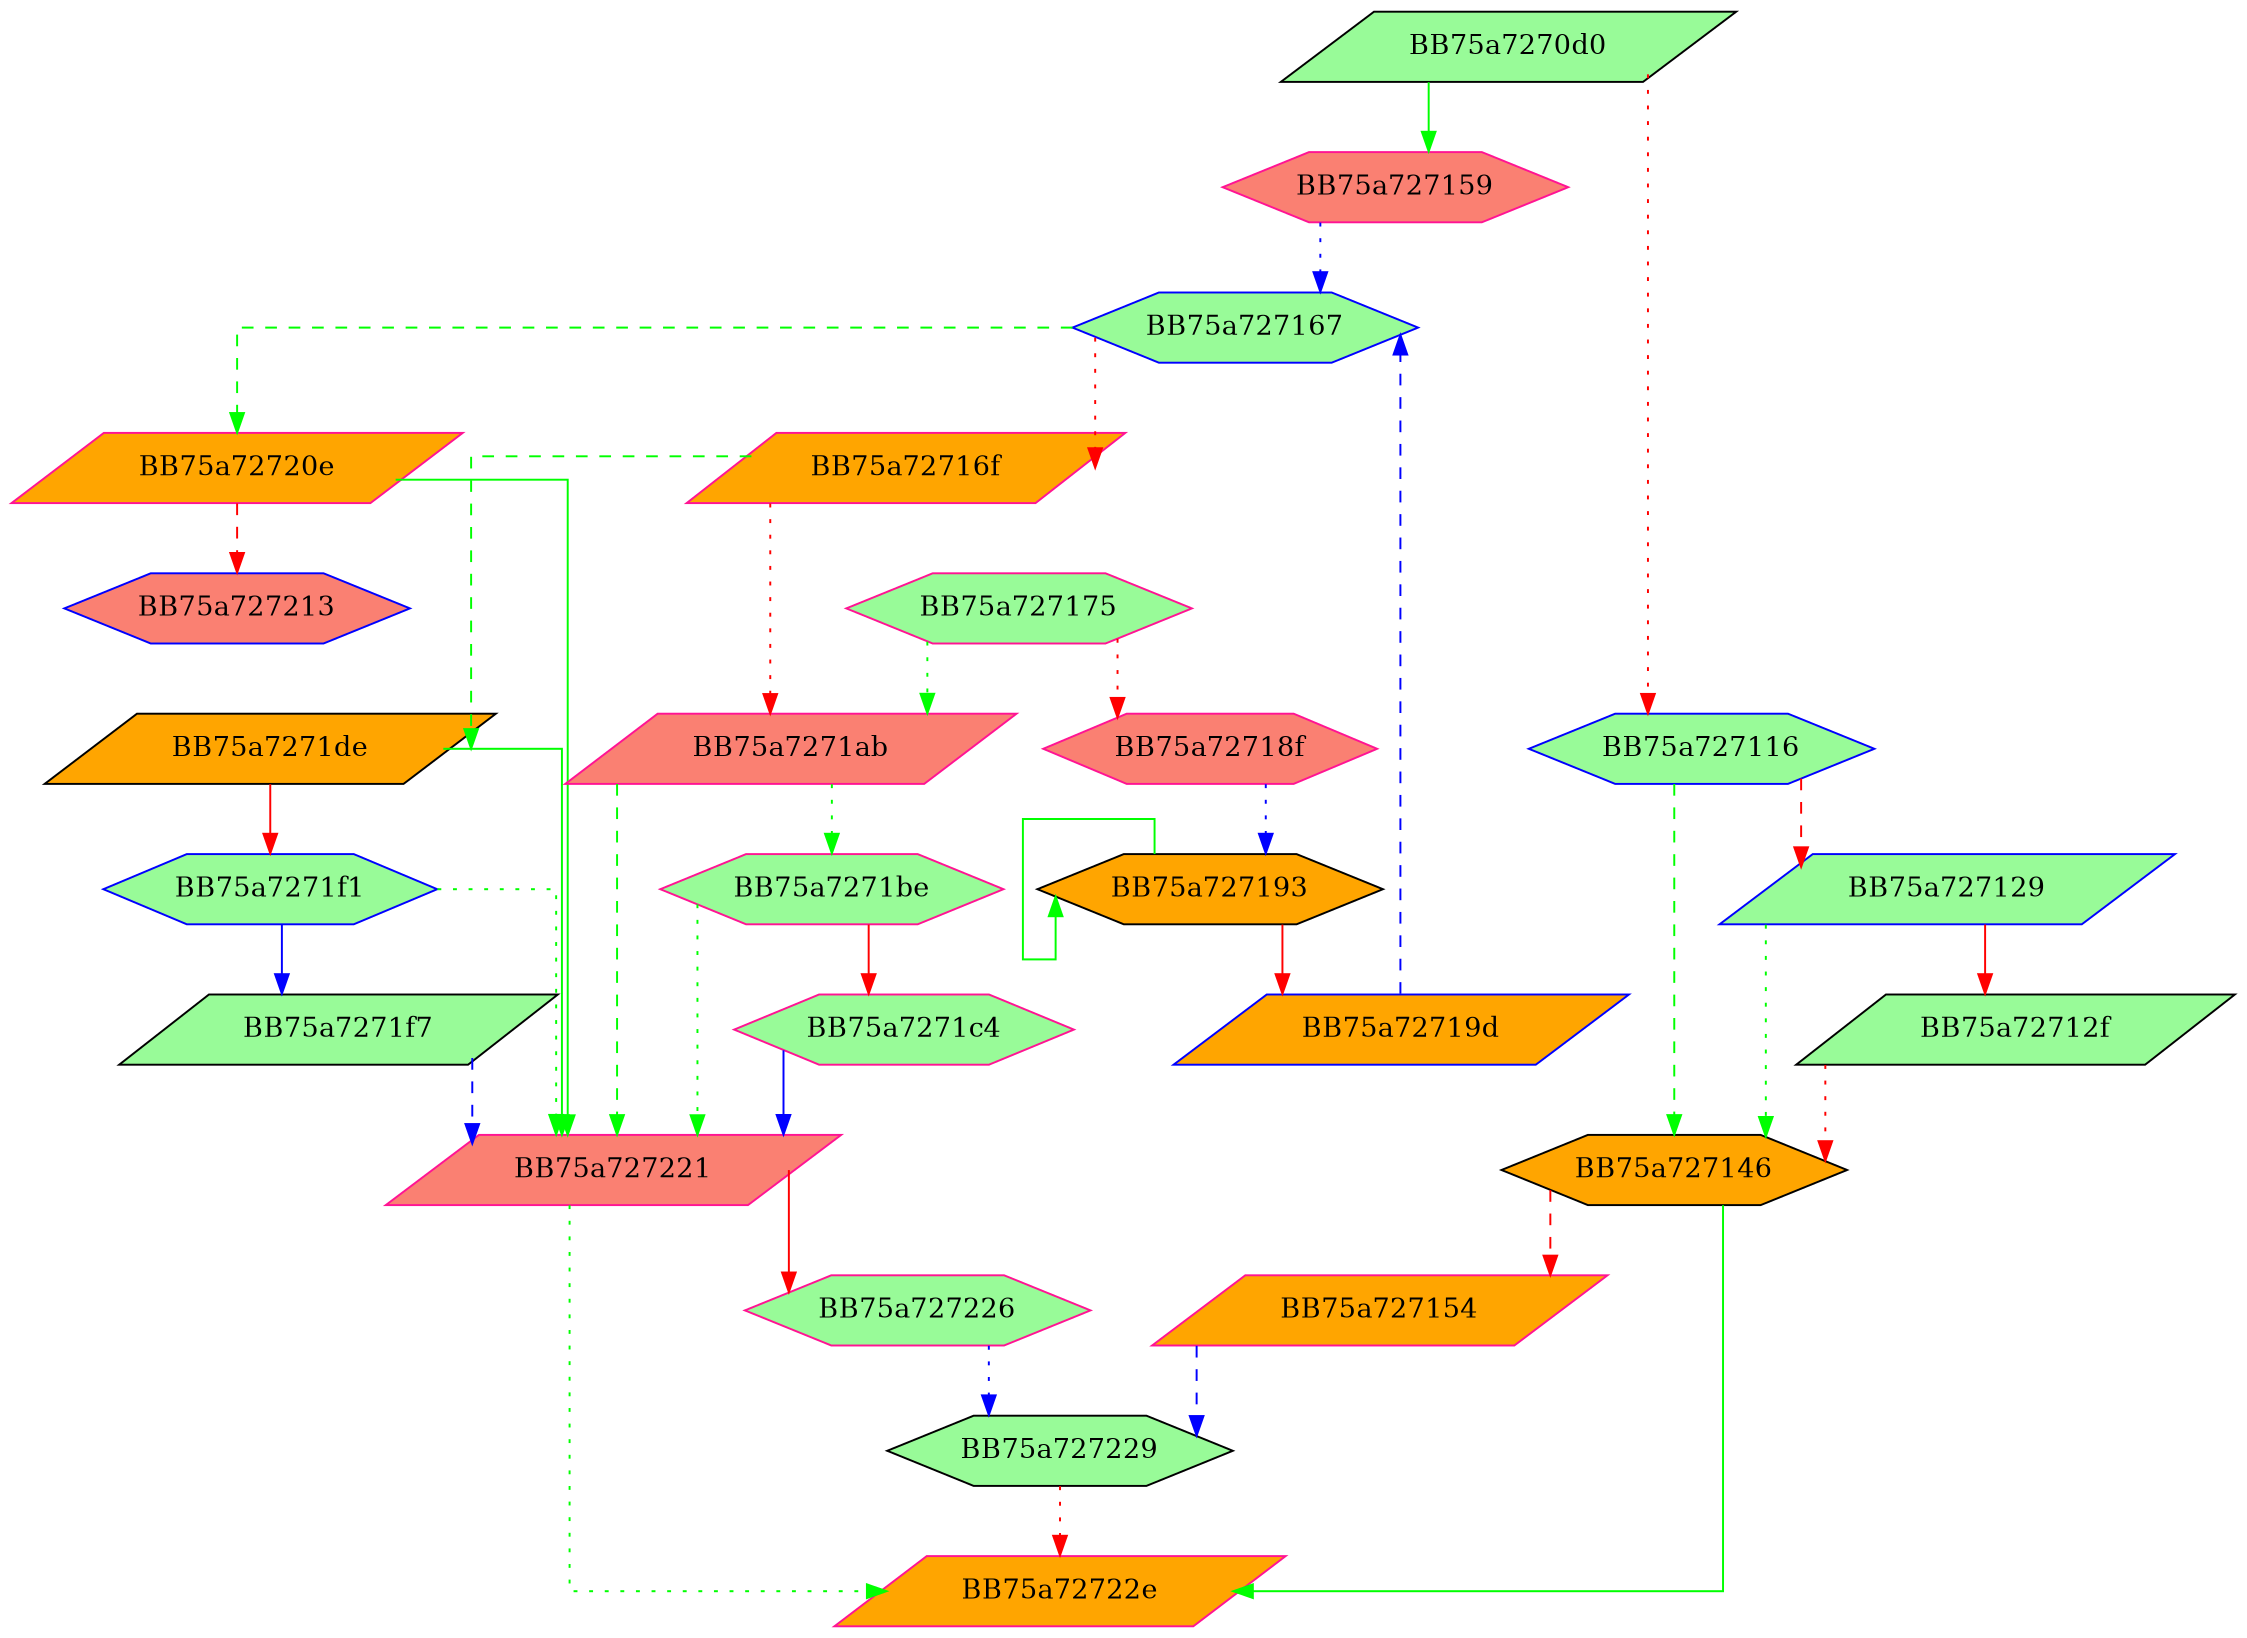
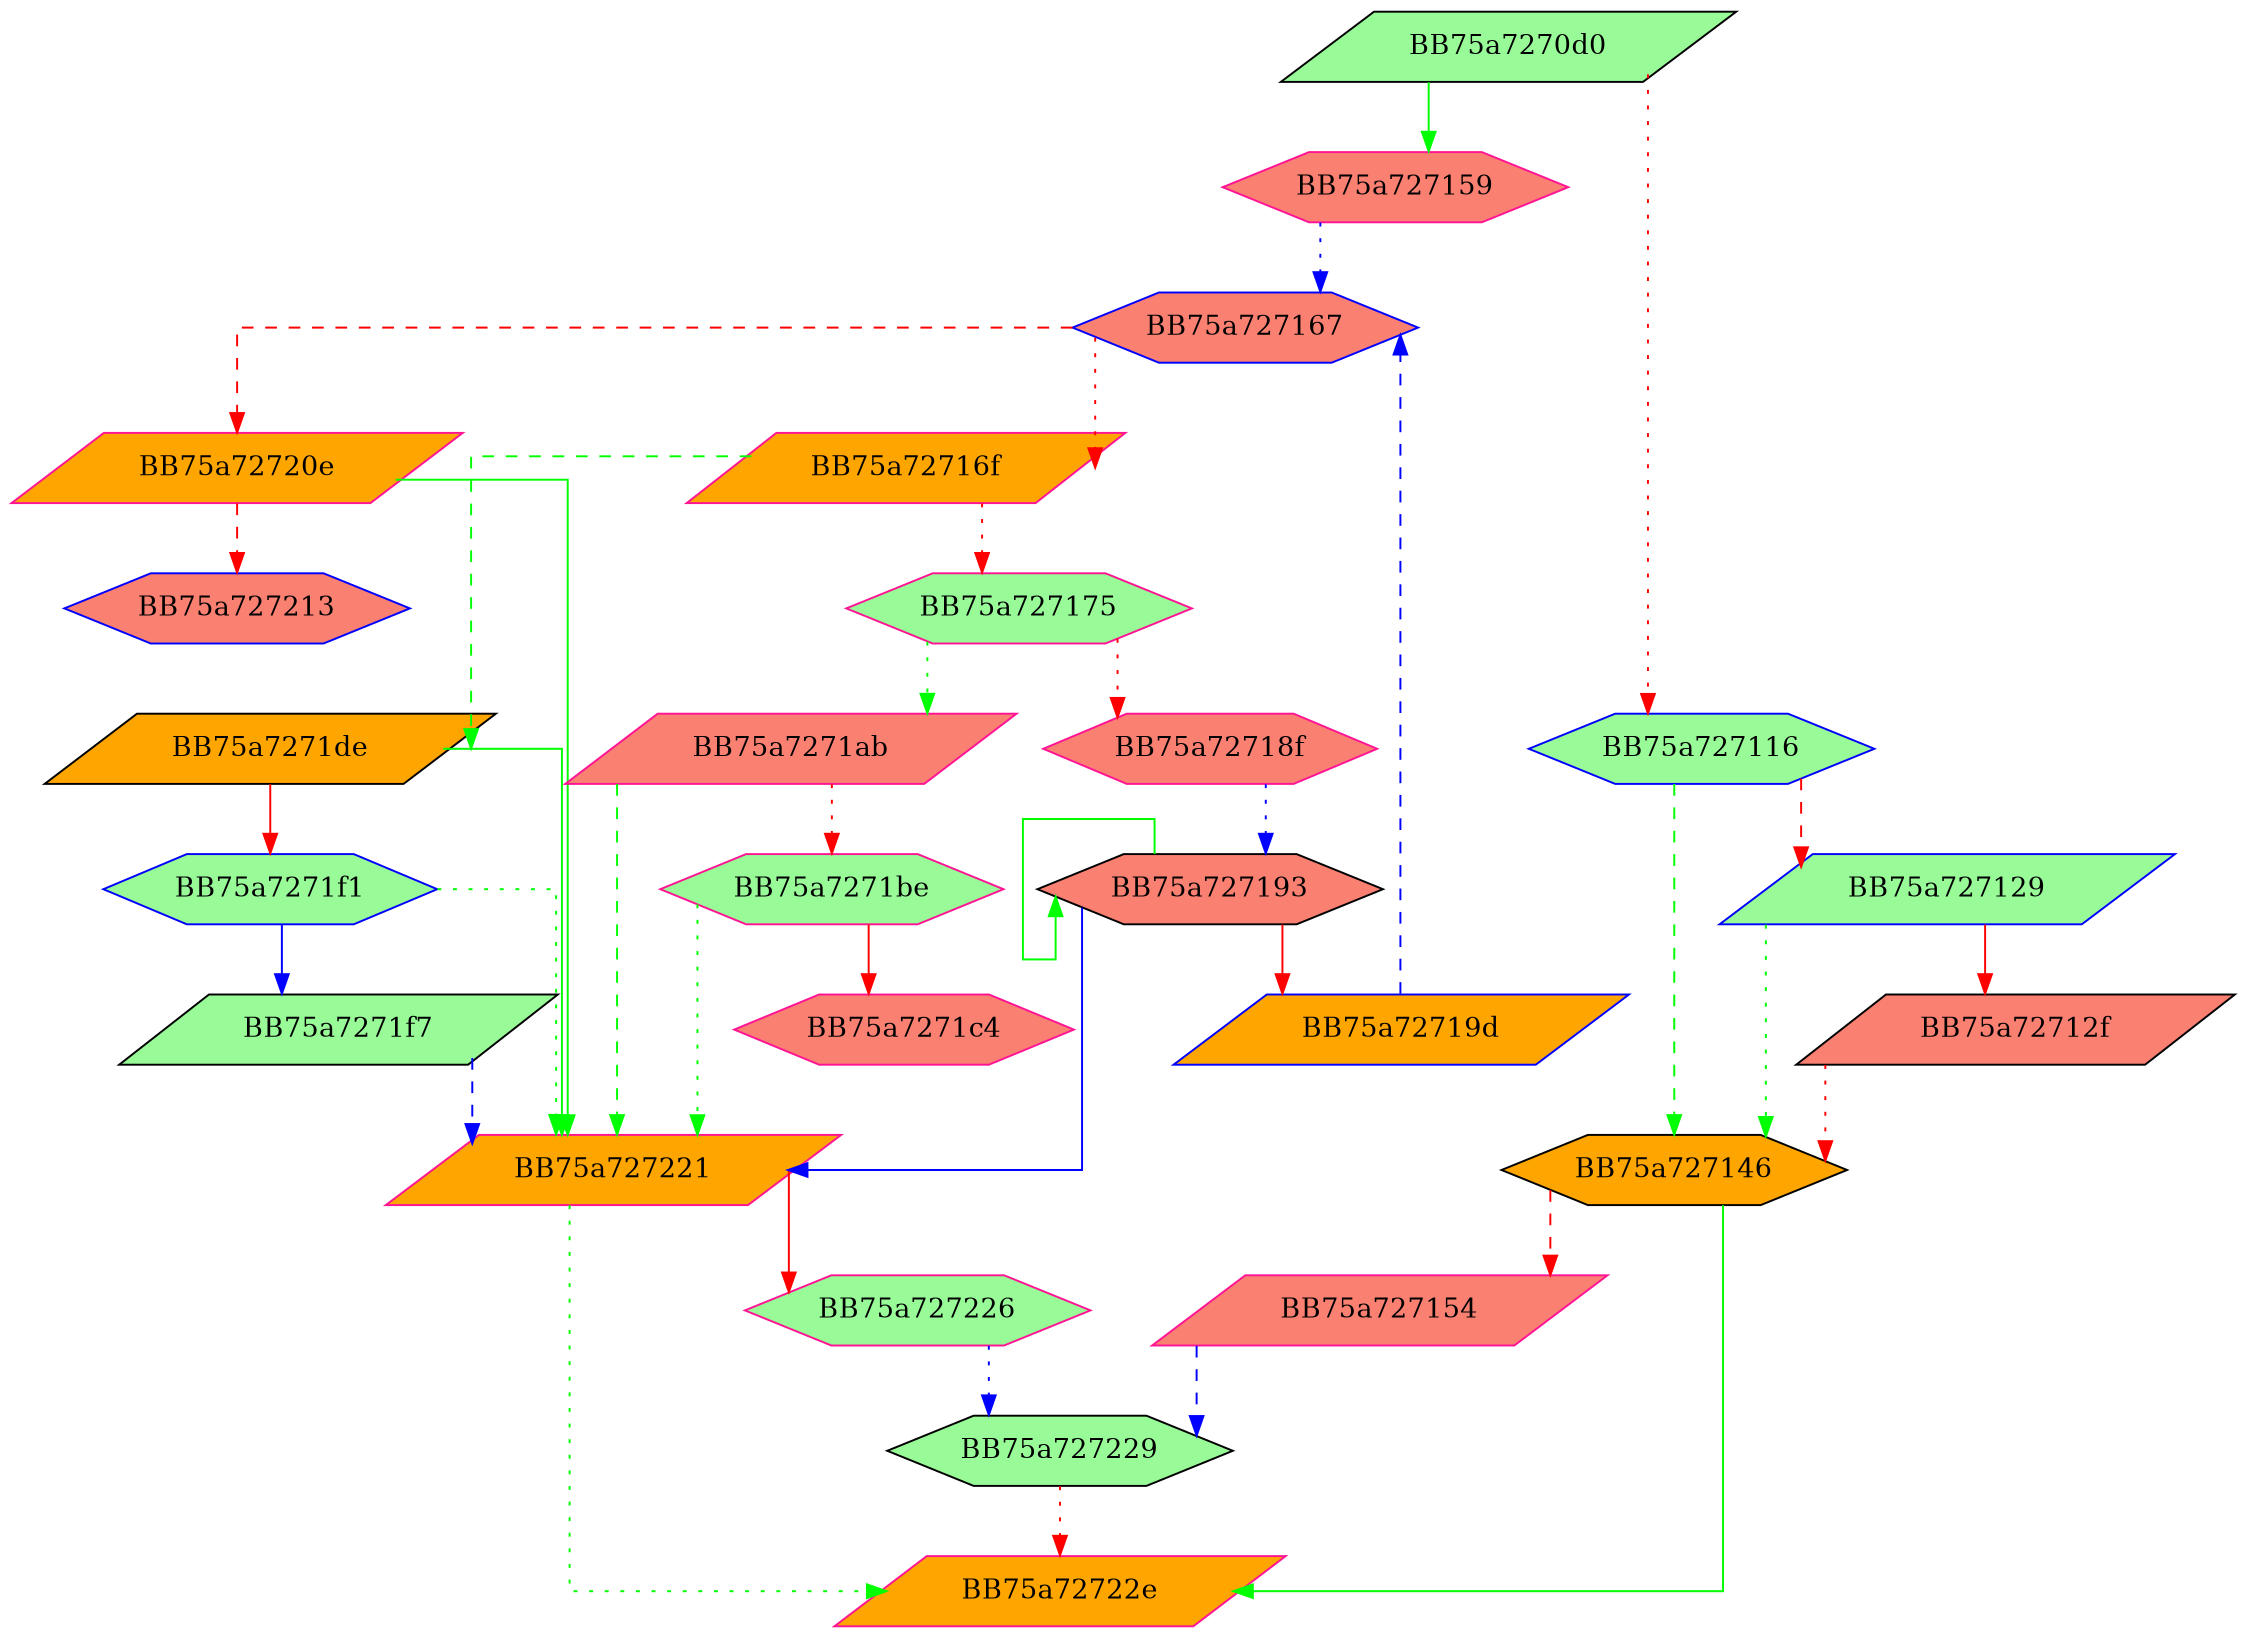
(612, 328) -> (612, 328)
(1245, 328) -> (1245, 328)
(770, 599) -> (982, 528)
(832, 809) -> (832, 809)
(1210, 889) -> (1210, 889)
(904, 1030) -> (904, 1030)
(2016, 1030) -> (2016, 1030)
(784, 1083) -> (1076, 1170)
(613, 1170) -> (613, 1170)
(1380, 1310) -> (1380, 1310)
